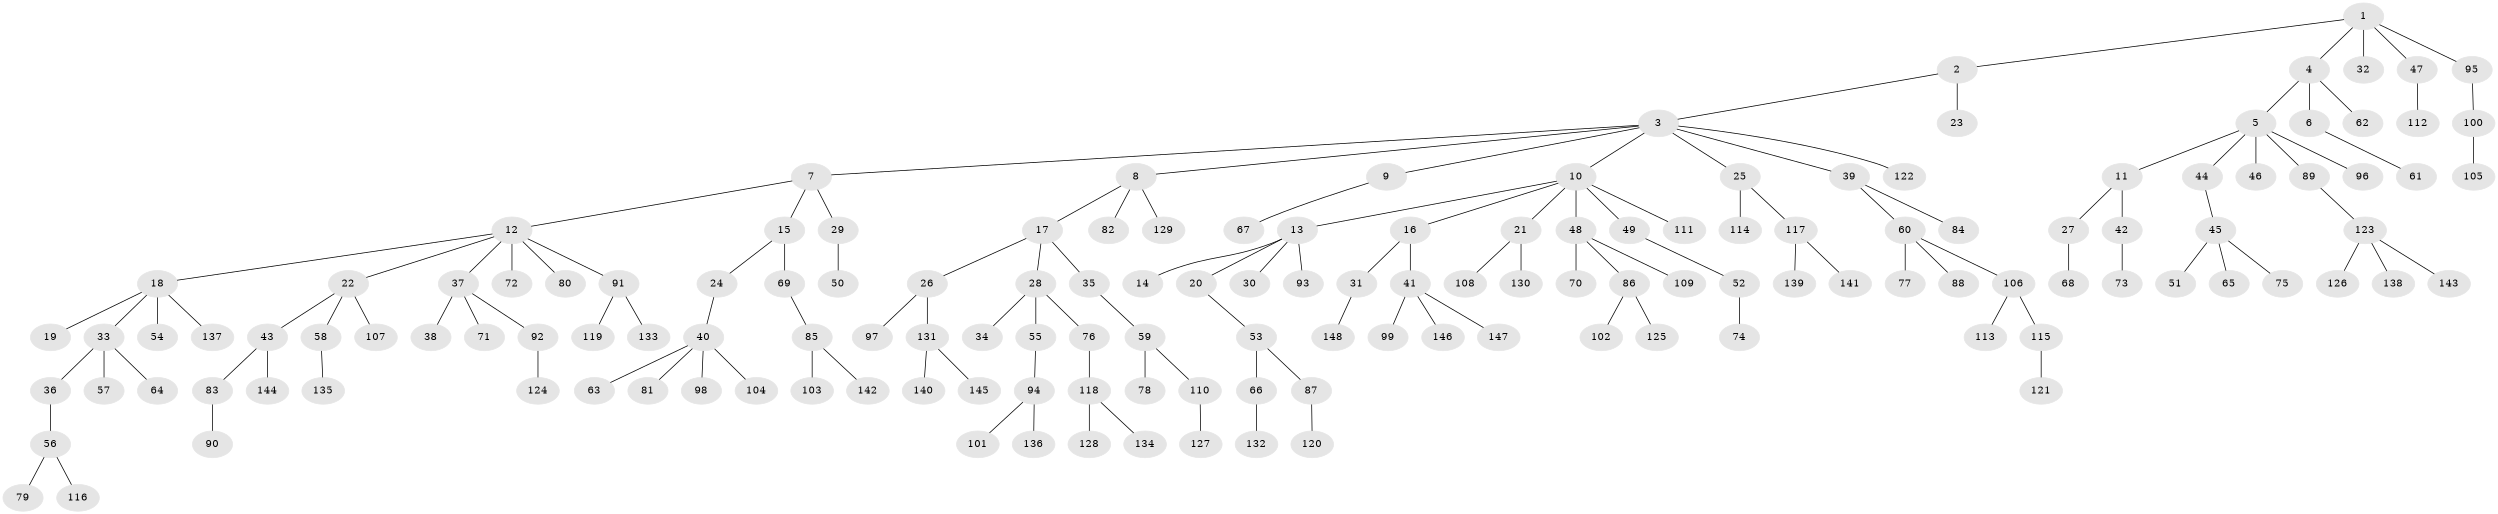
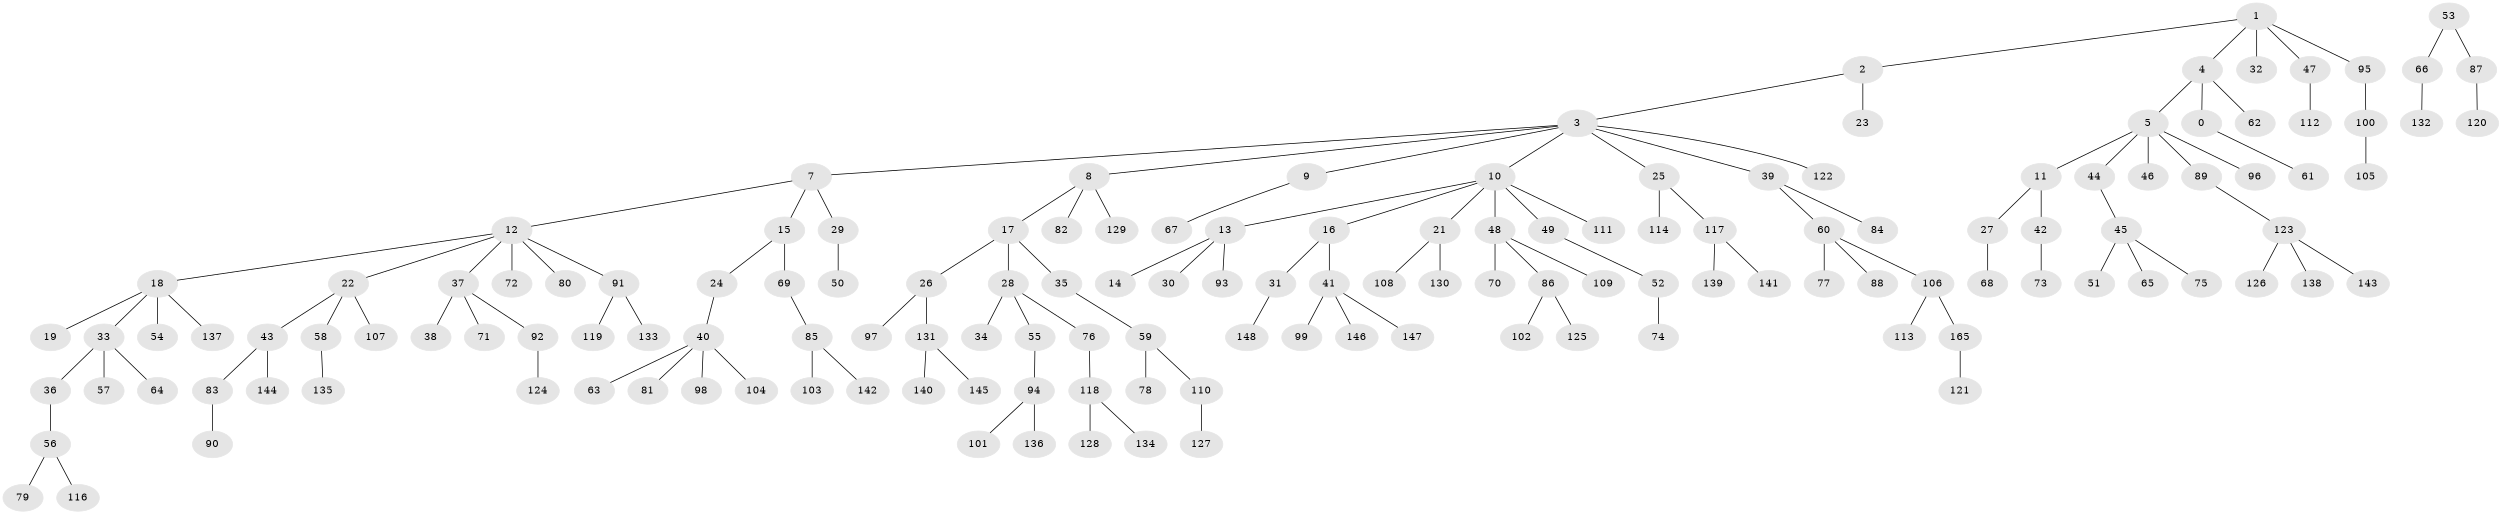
(2309, 123) -> (2202, 123)
(1196, 284) -> none
(2041, 337) -> (1960, 337)
